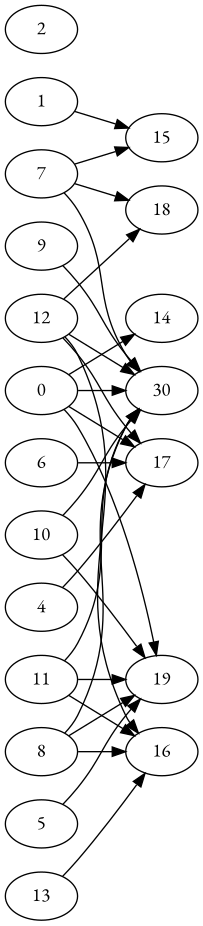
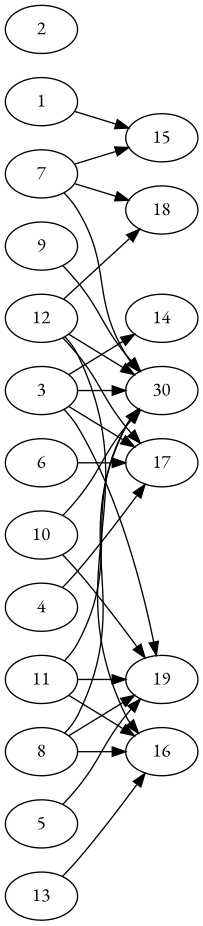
(41, 391) -> (41, 391)
